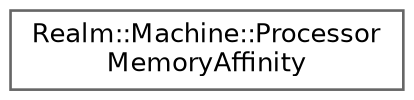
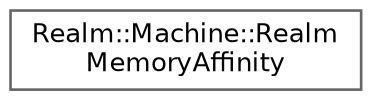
(207, 50) -> (186, 50)
